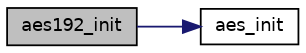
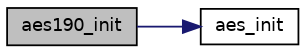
(72, 27) -> (72, 27)
